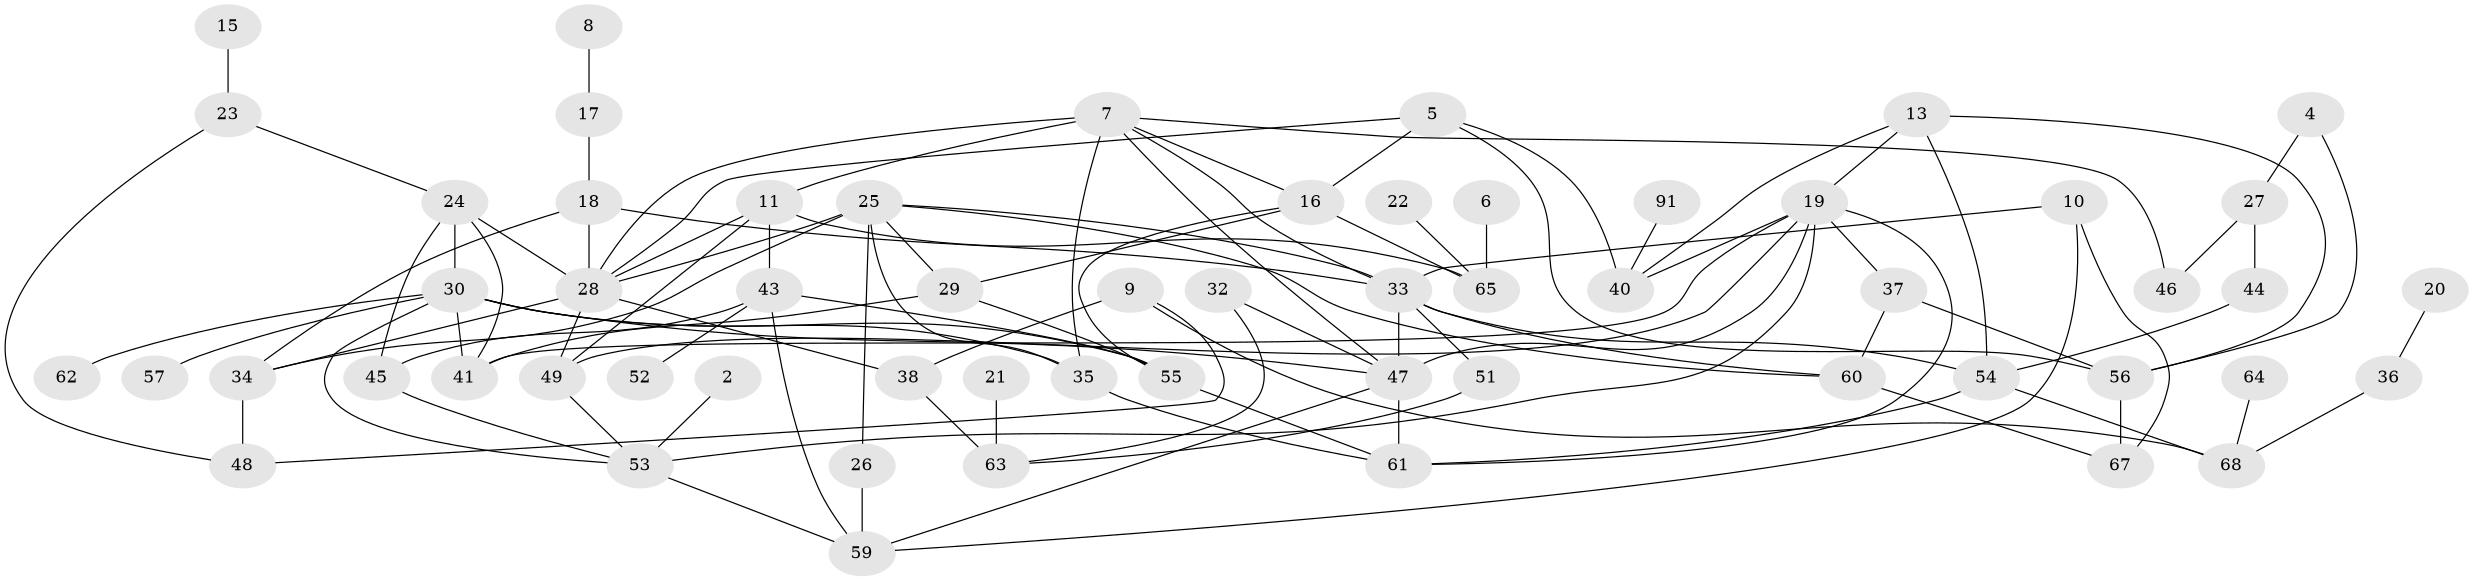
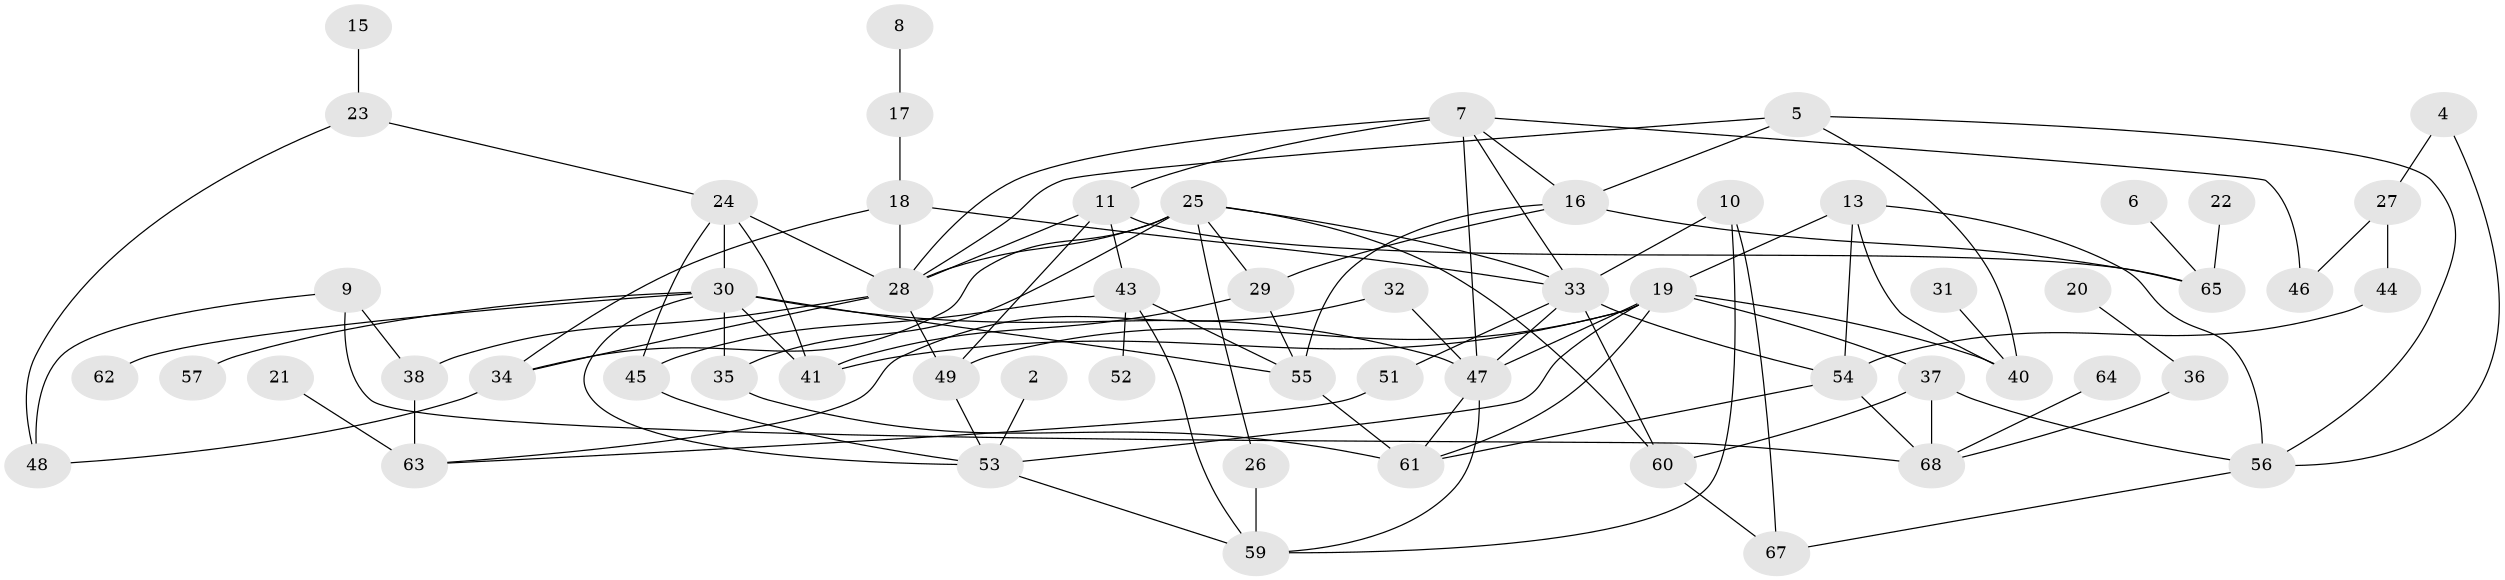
(1667, 202) -> (1944, 290)
(1073, 273) -> none
none -> (1932, 422)
